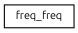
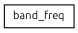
(39, 16) -> (39, 16)
